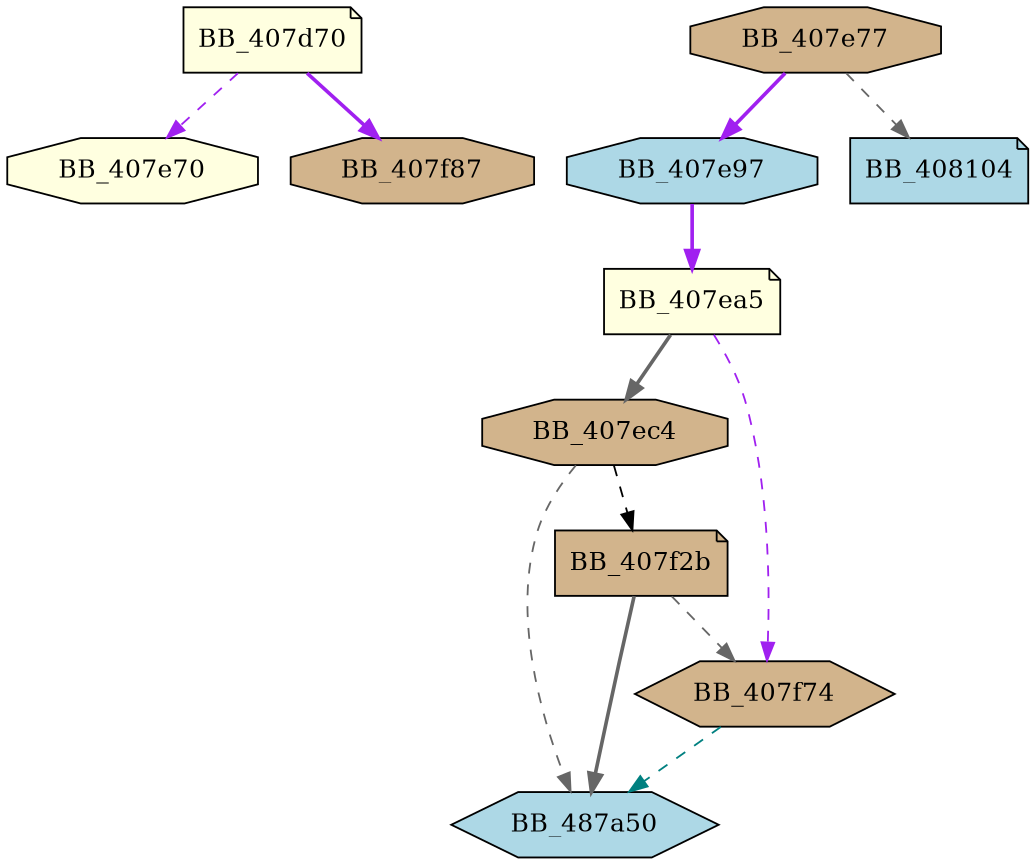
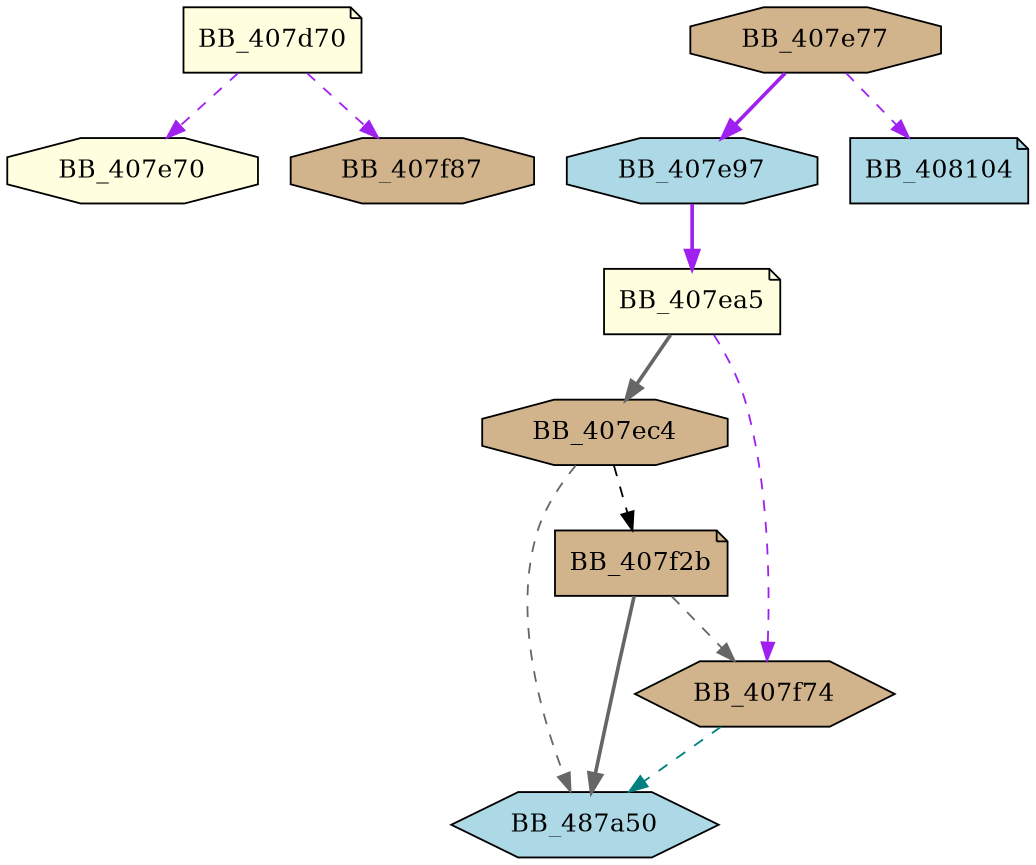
(336, 99) -> (336, 99)
(871, 99) -> (871, 99)
